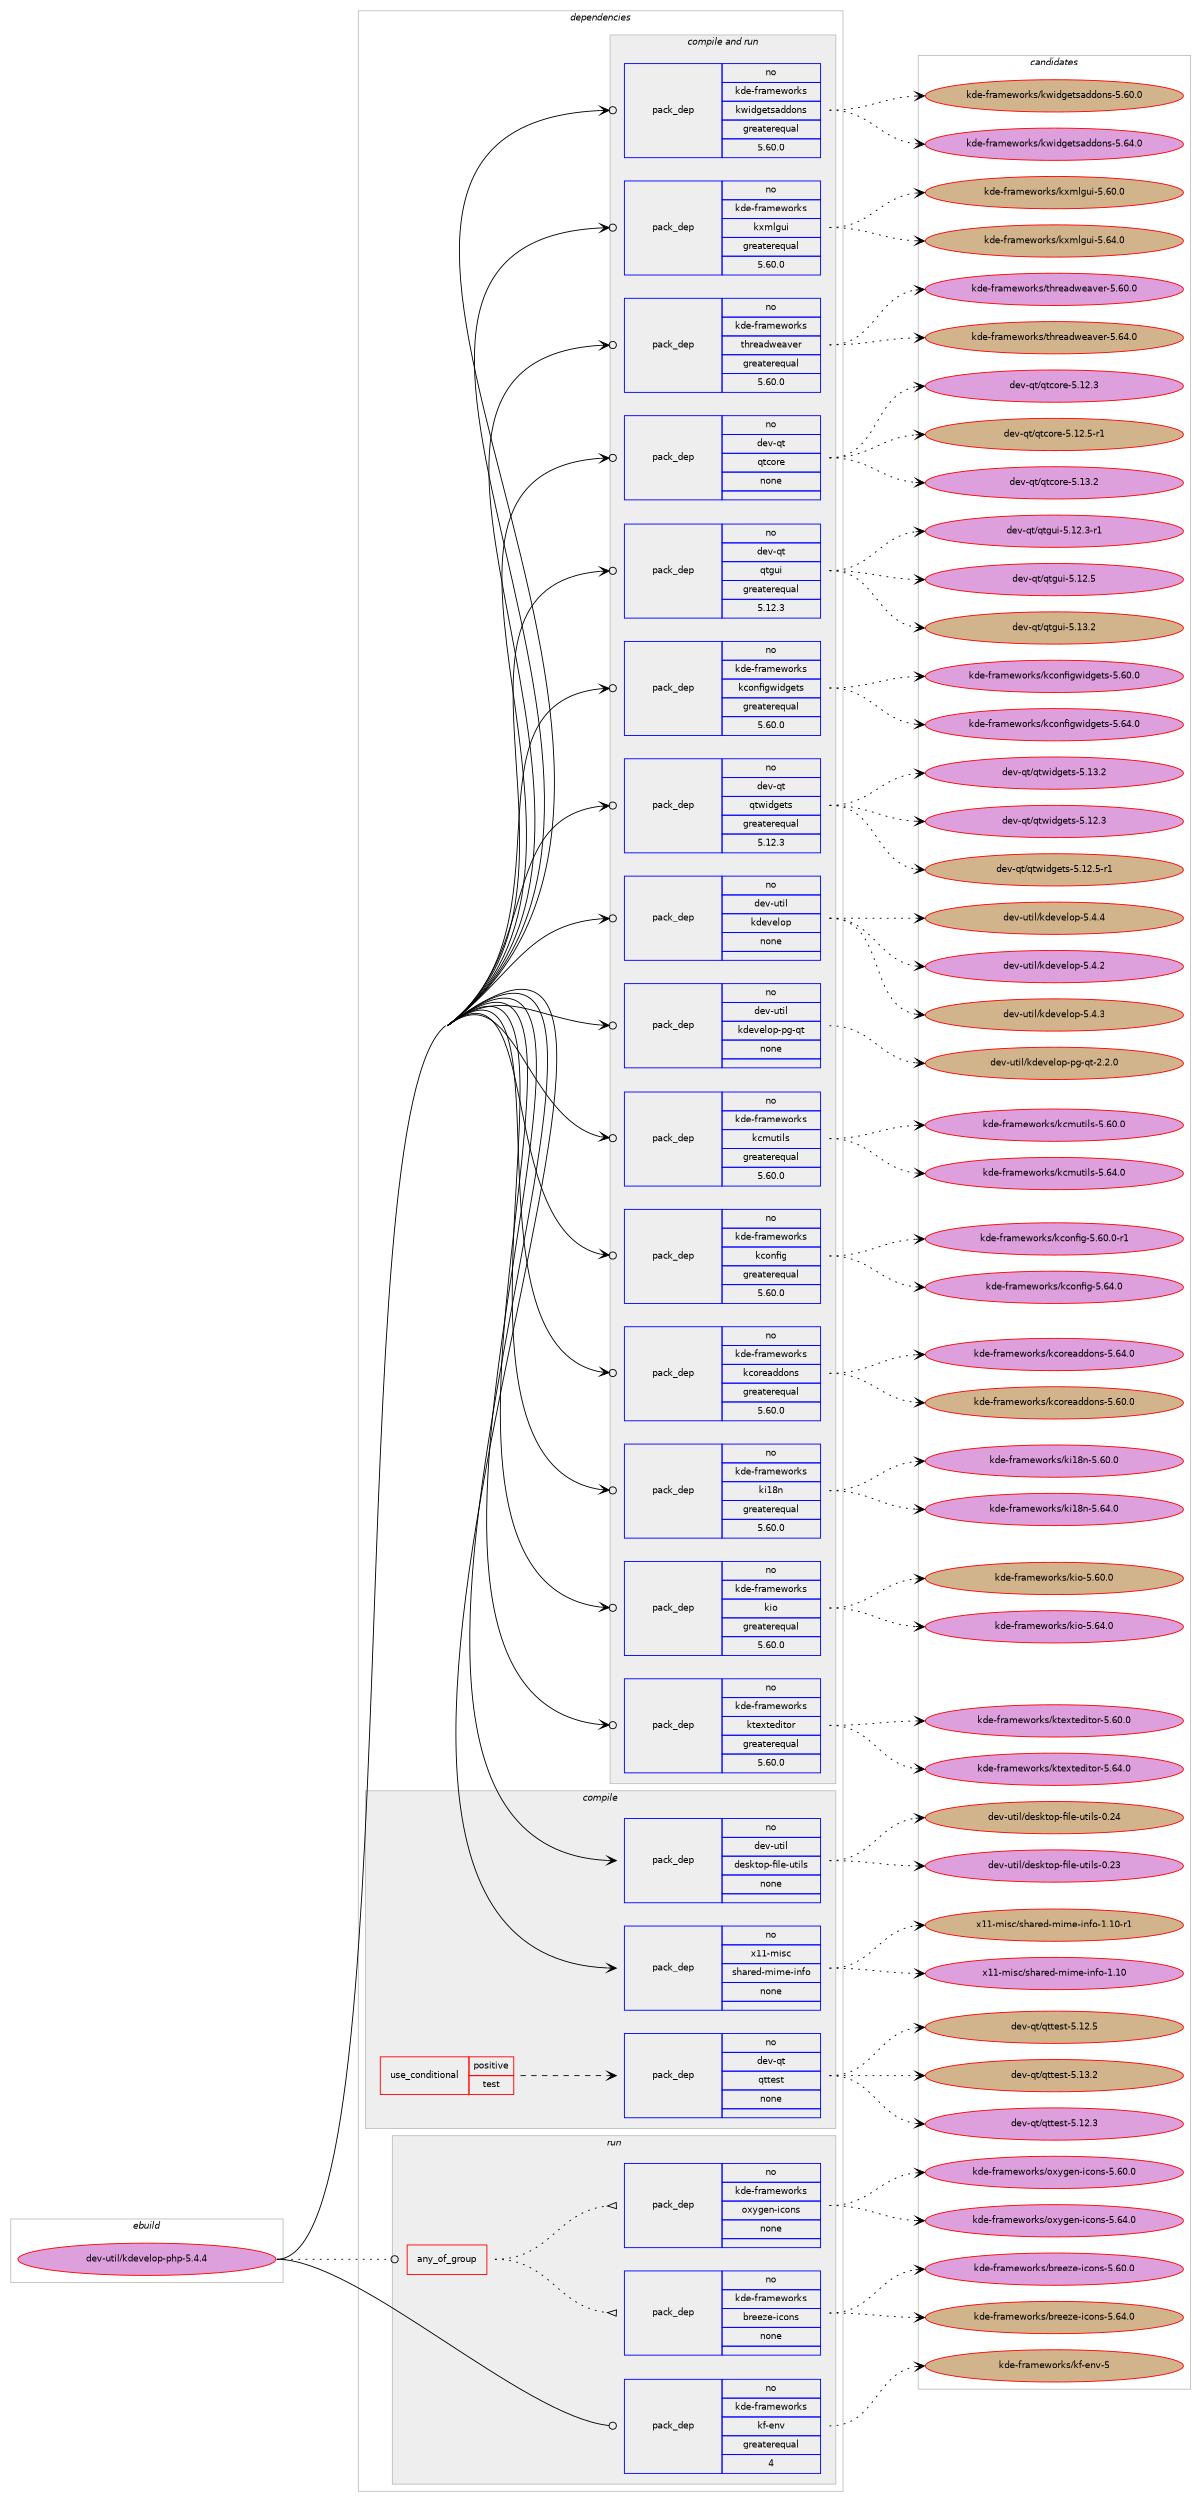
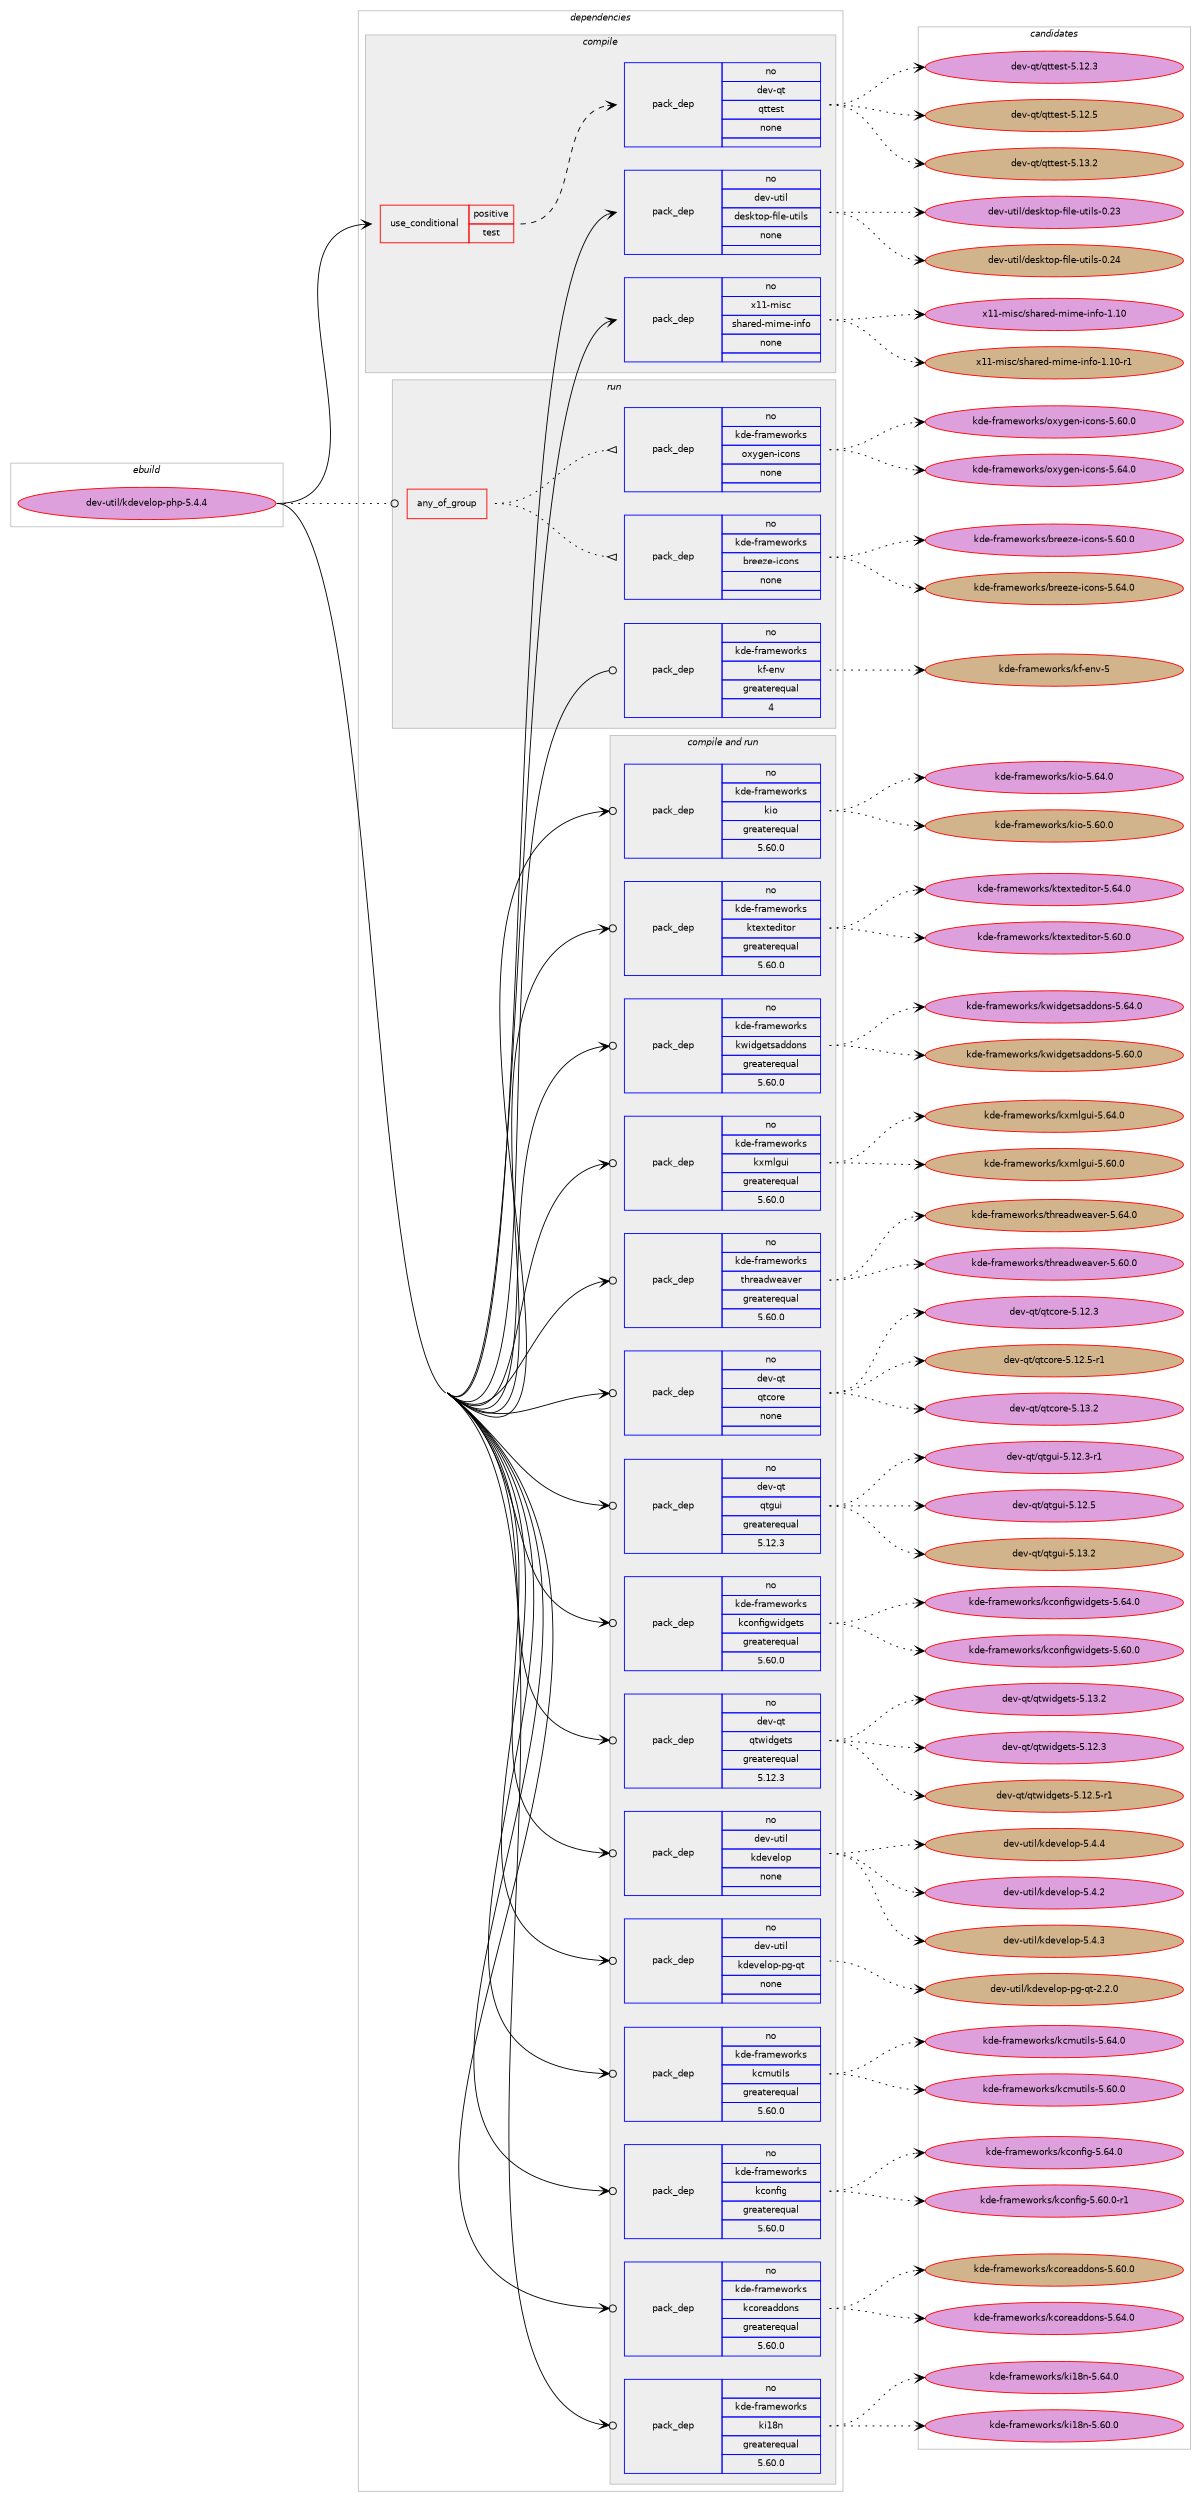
none -> (325, 368)
